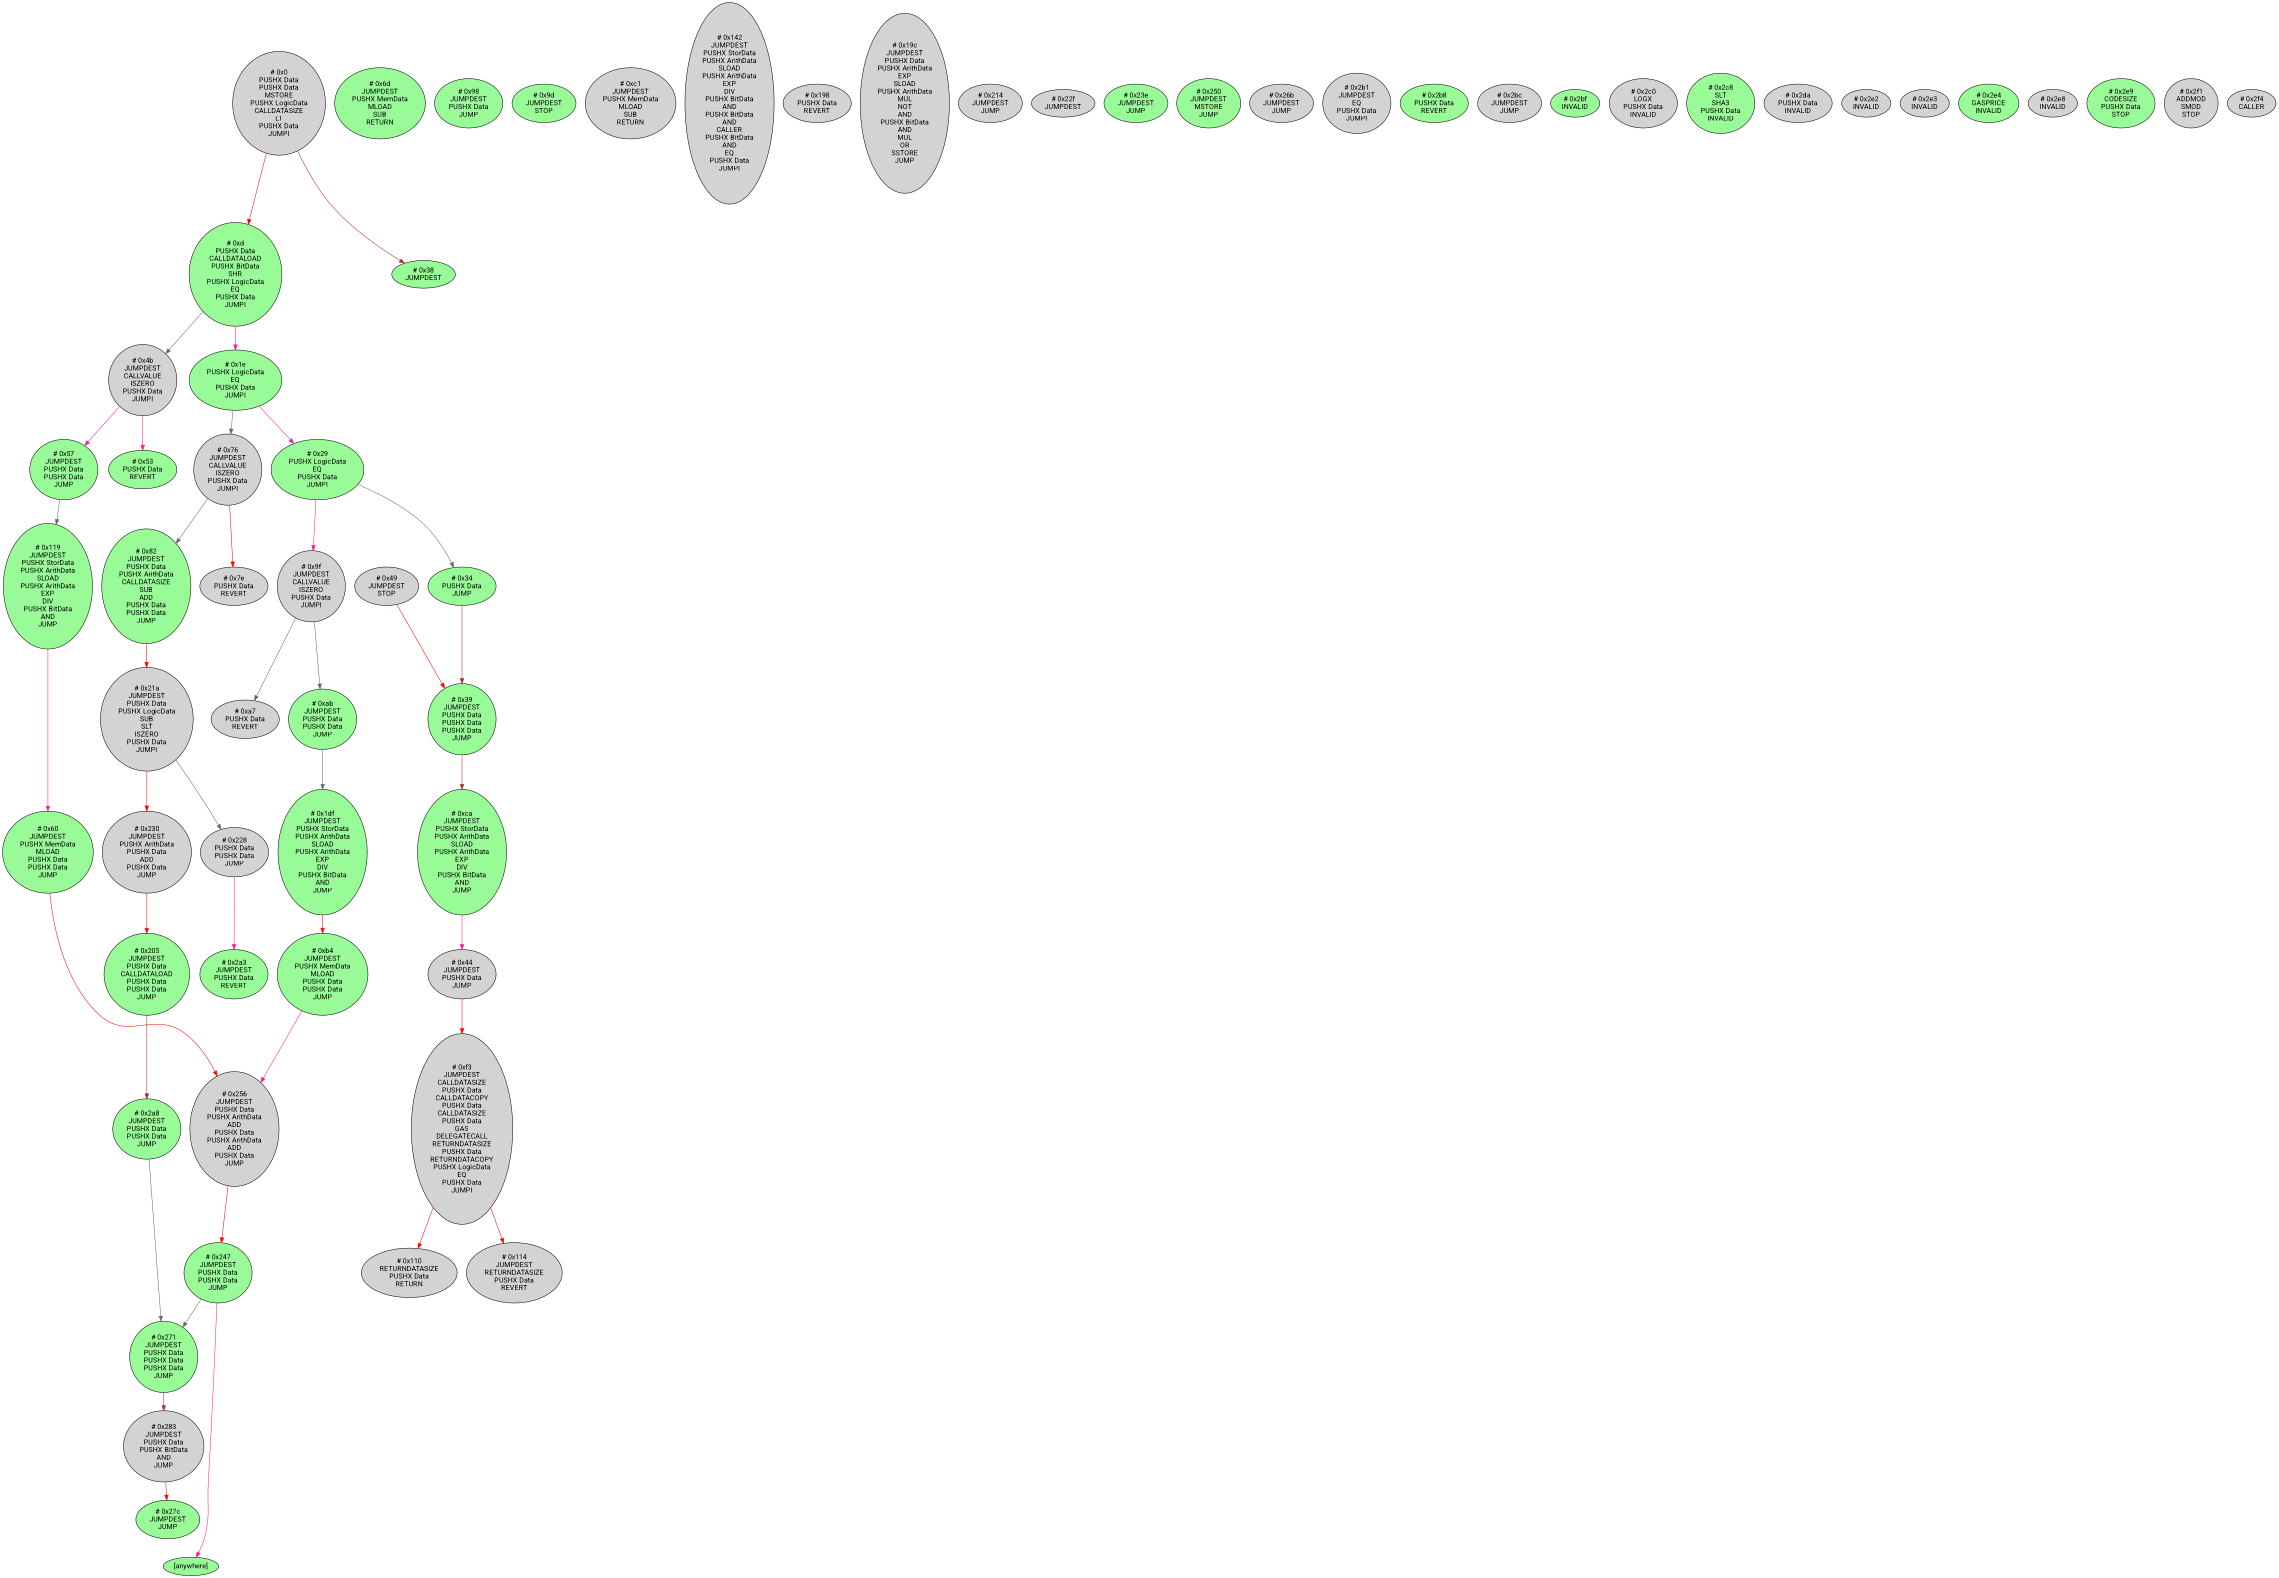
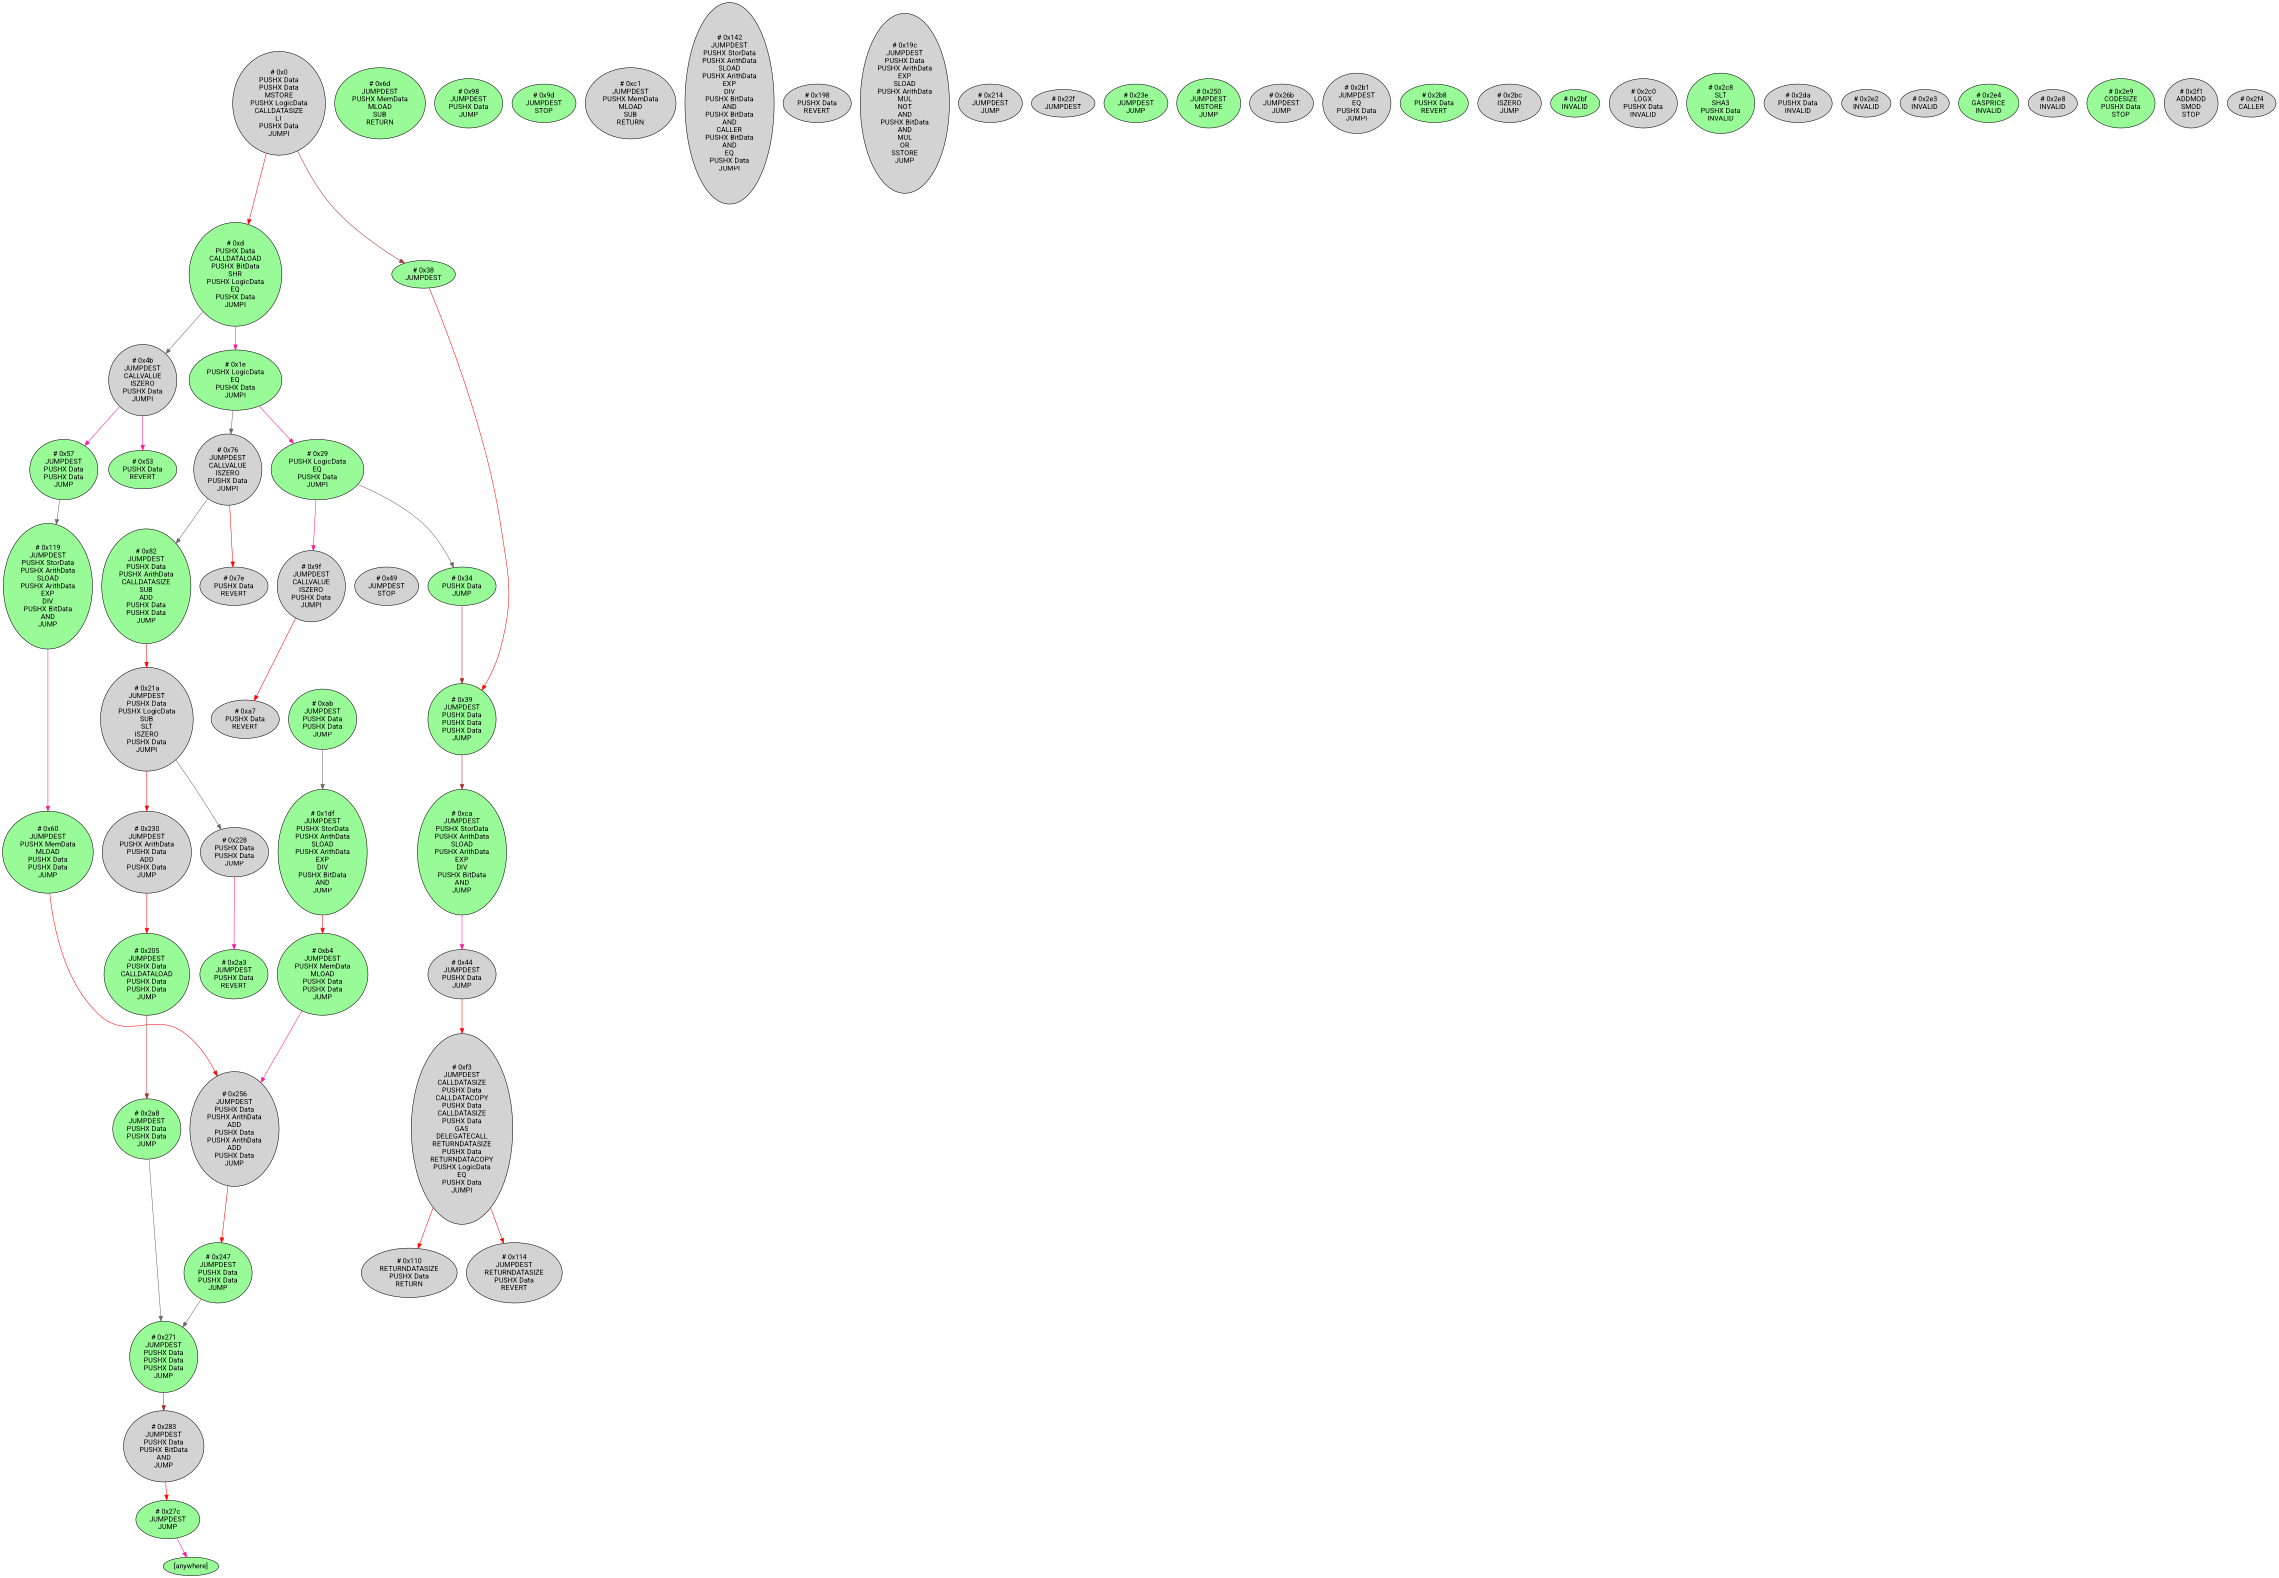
(1510, 103) -> (1510, 103)
(419, 644) -> (493, 484)
(317, 653) -> none
(276, 657) -> (276, 657)
(211, 1429) -> (181, 1545)
